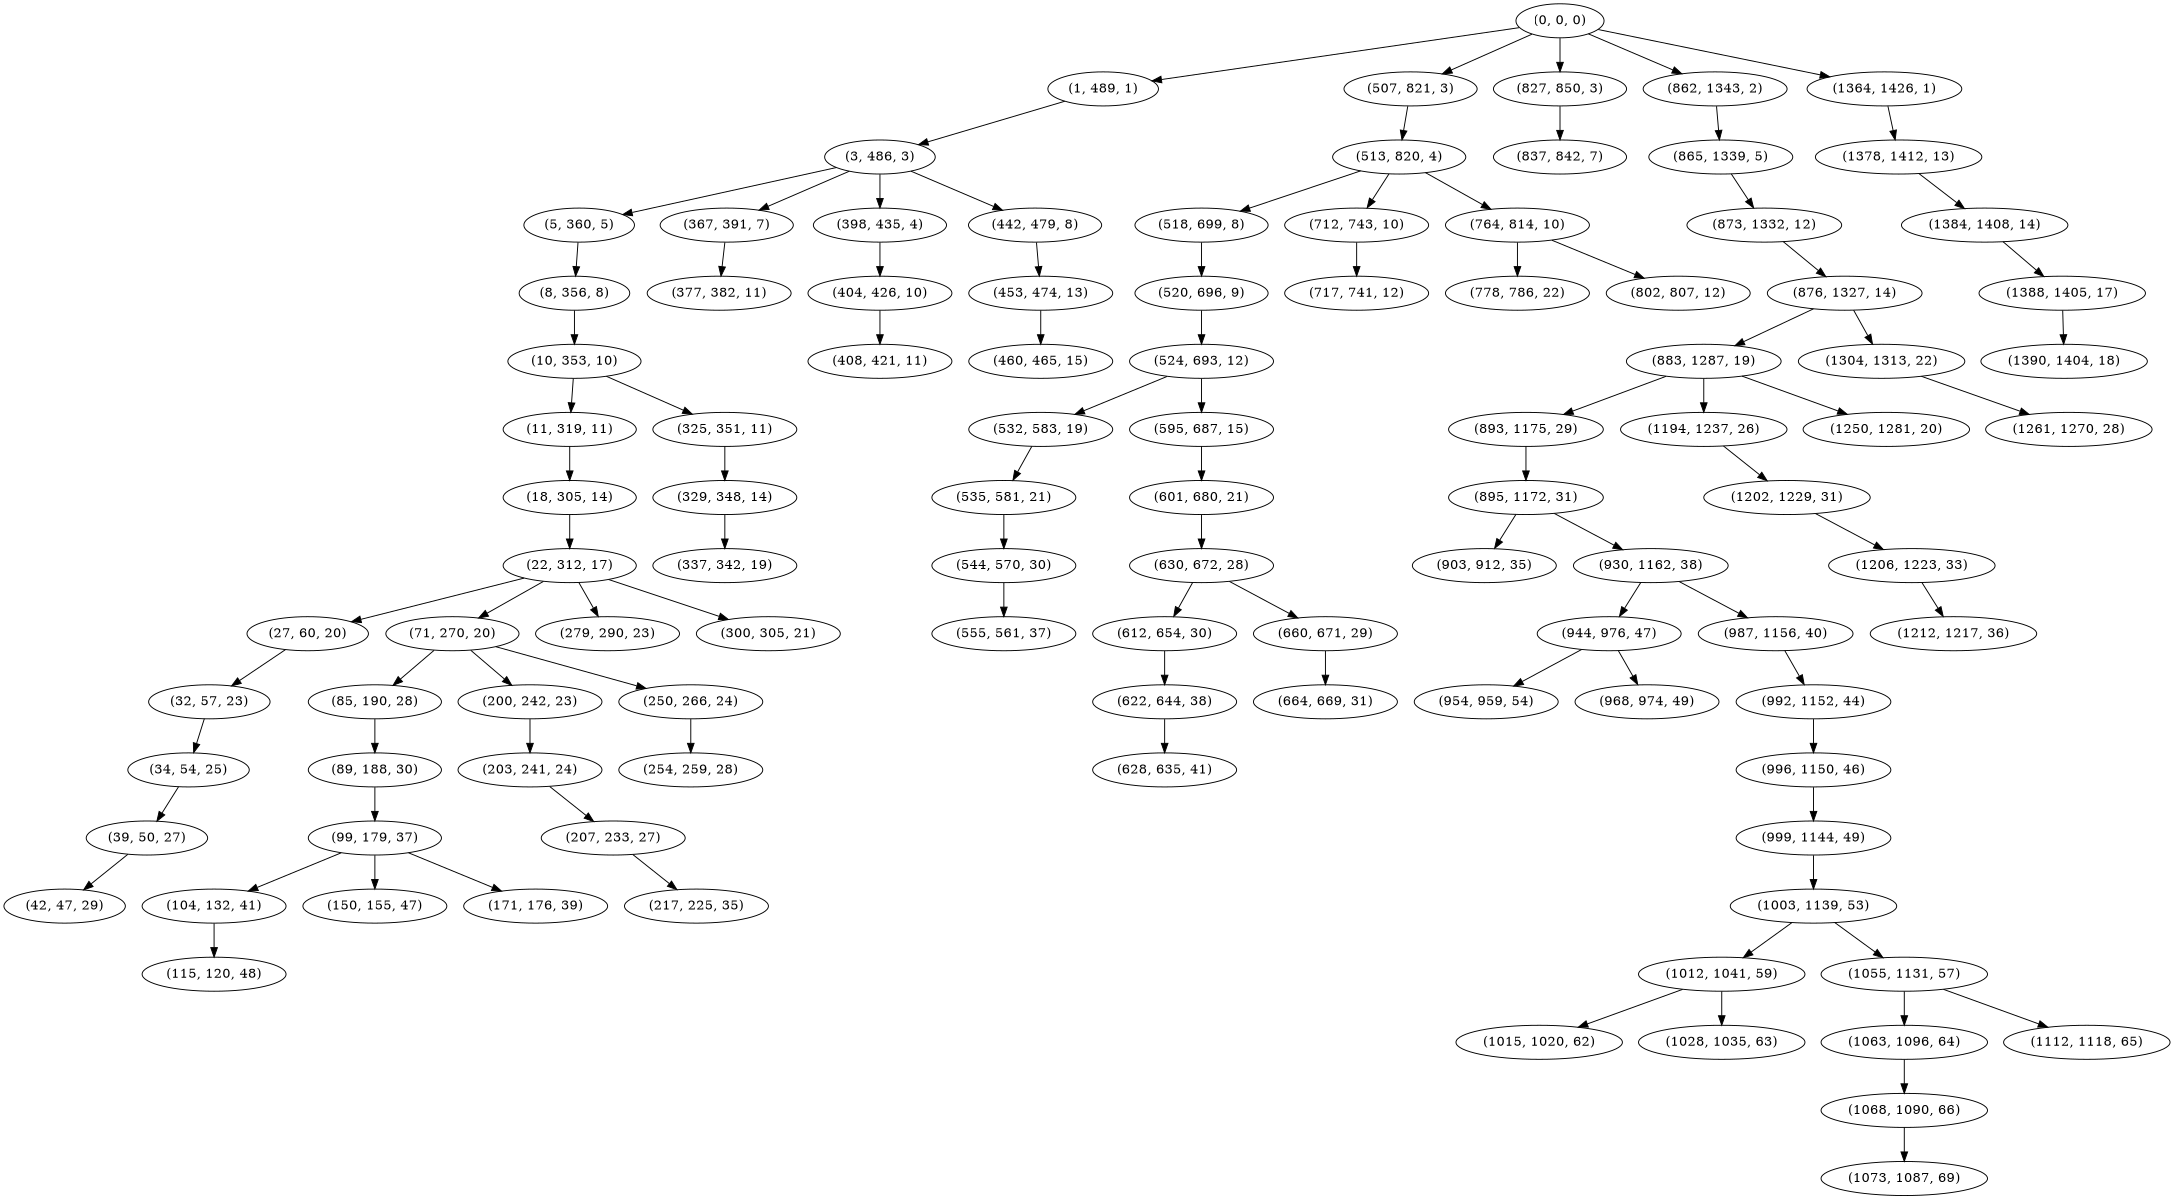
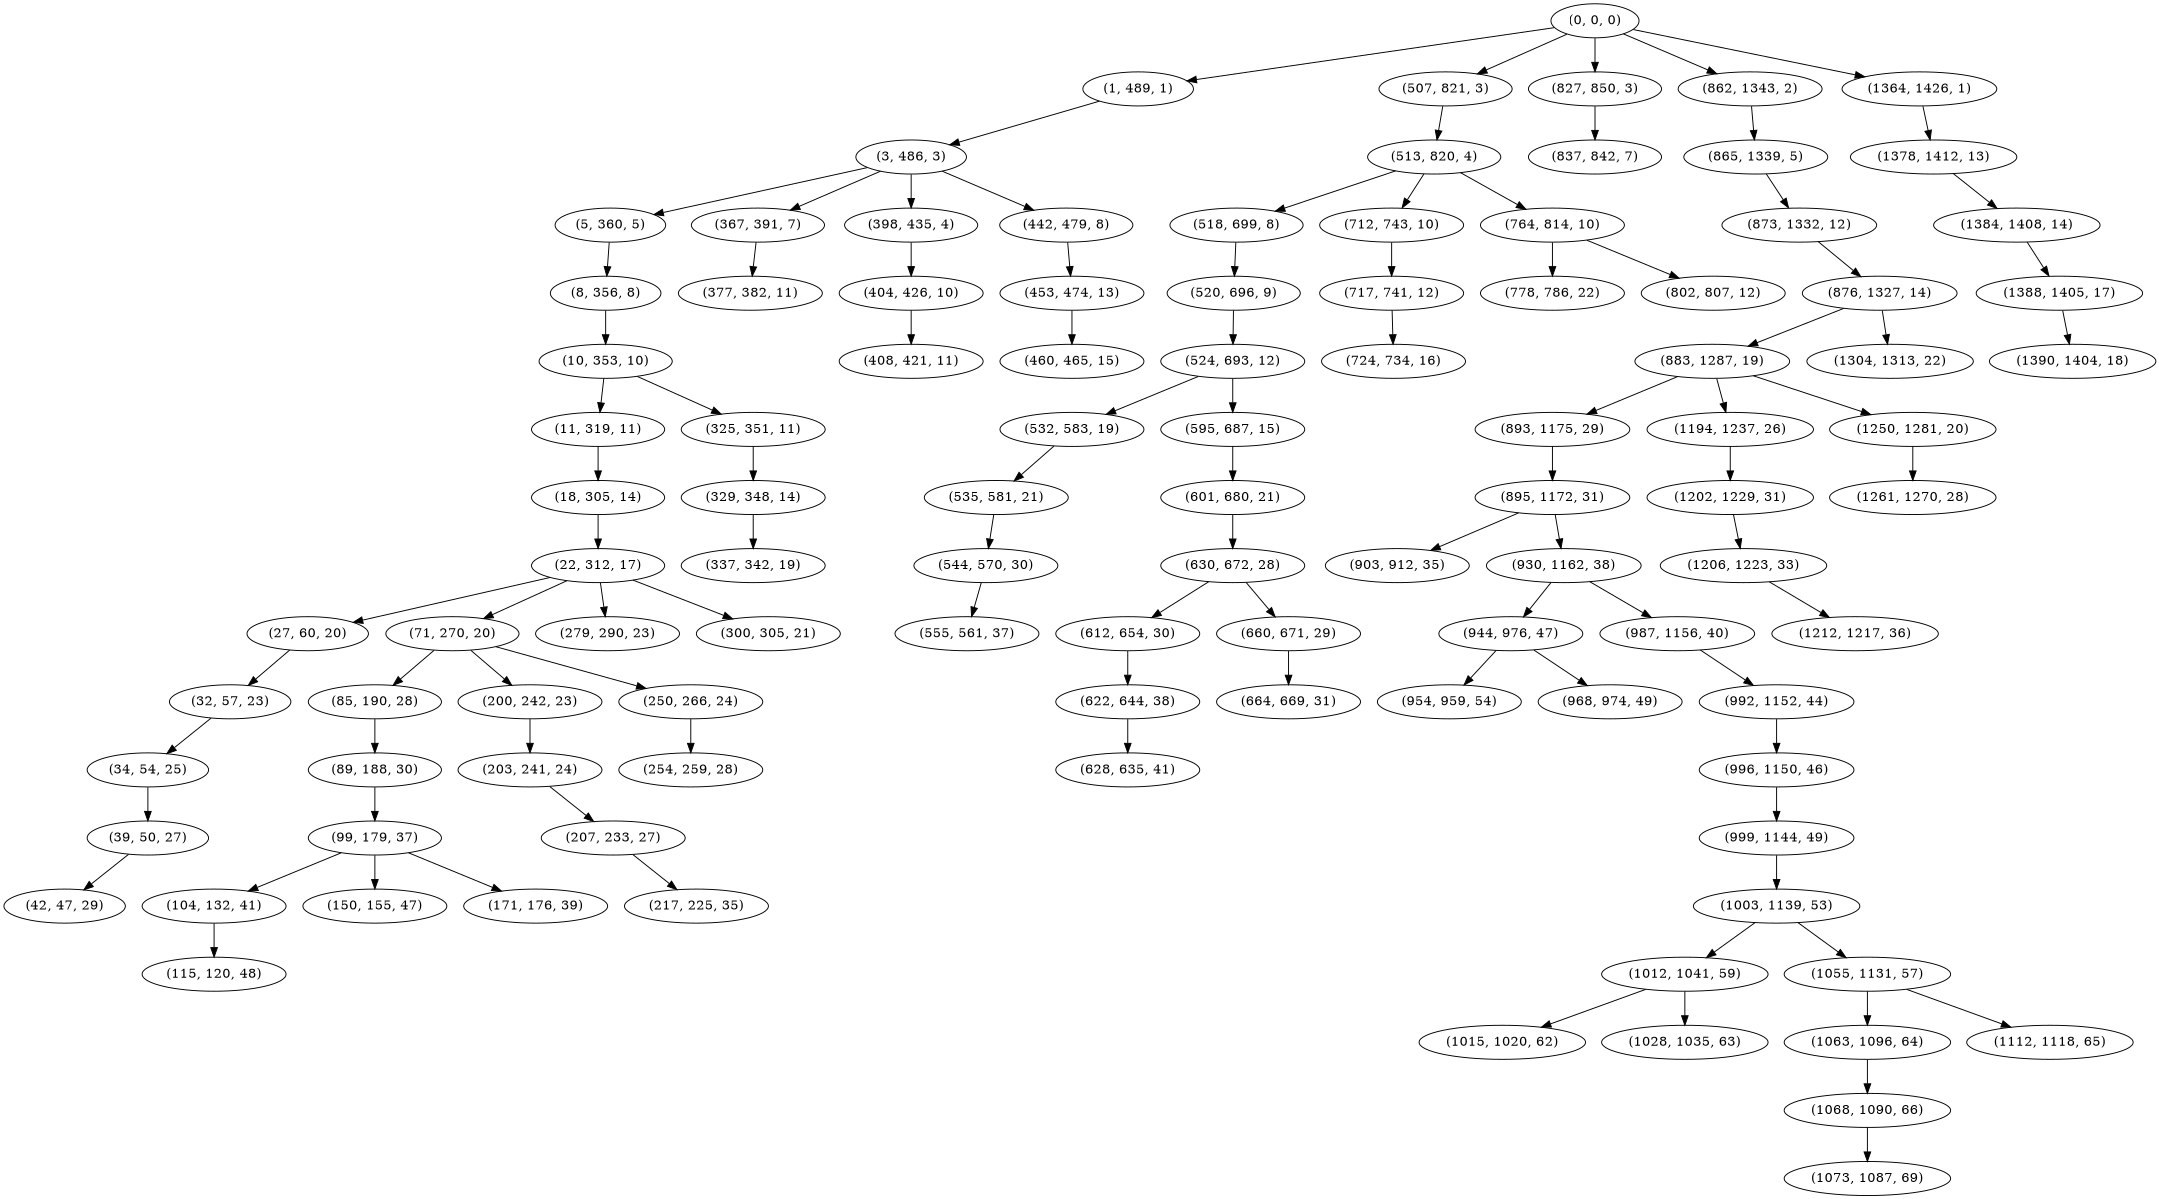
none -> (1393, 361)
(1971, 394) -> (1913, 459)
